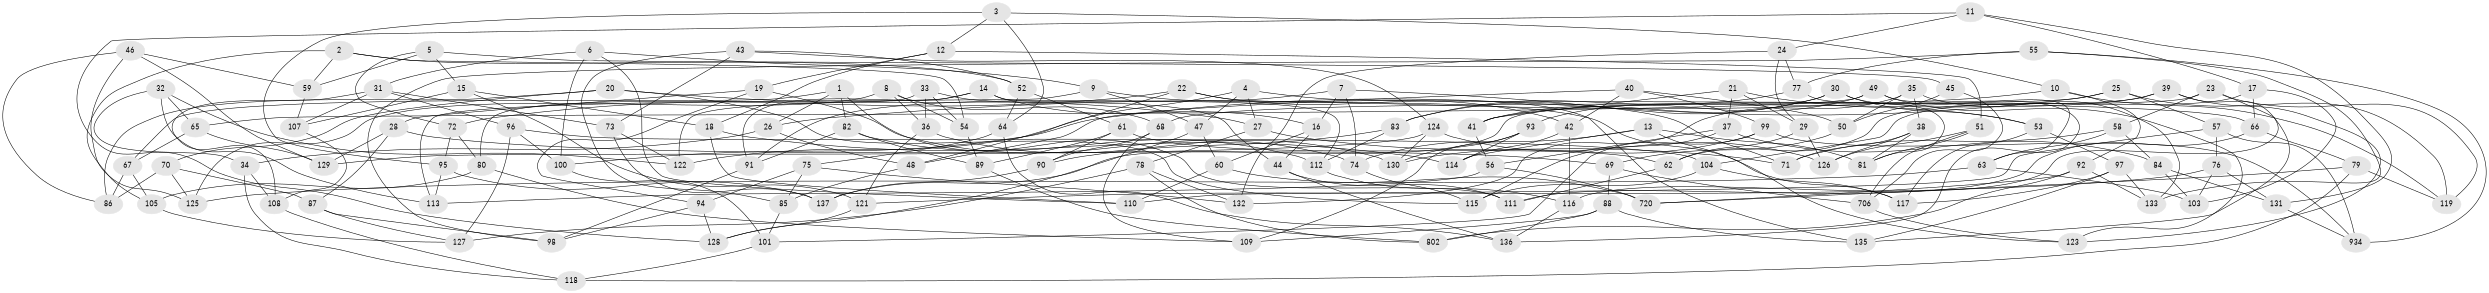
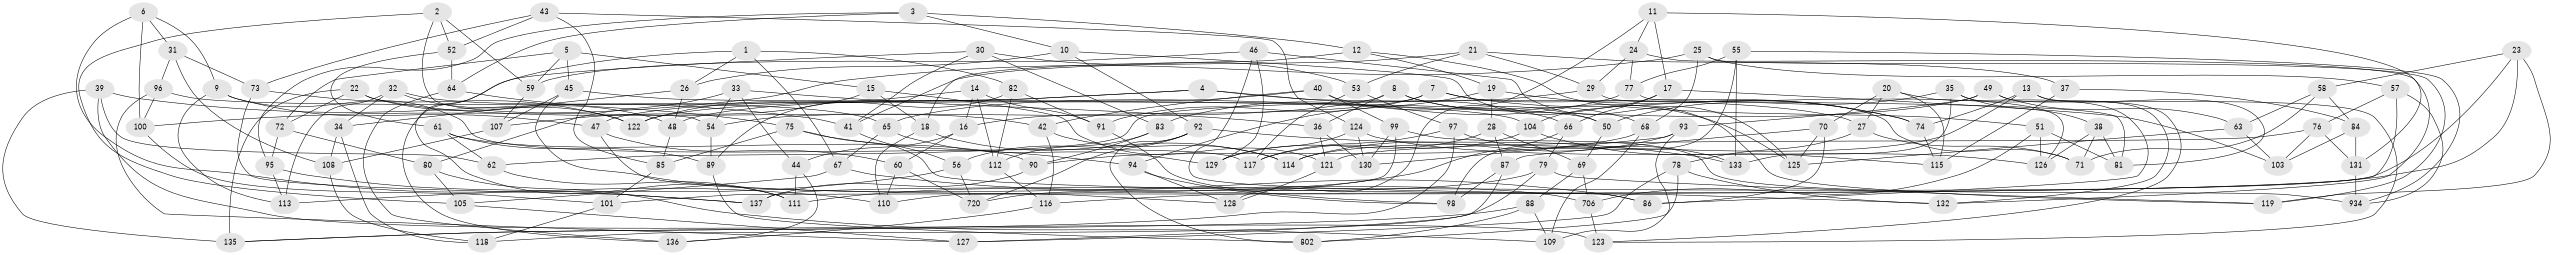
(336, 108) -> (533, 108)
(1609, 147) -> (1078, 147)
